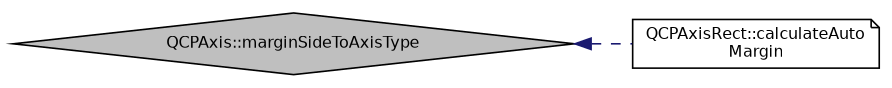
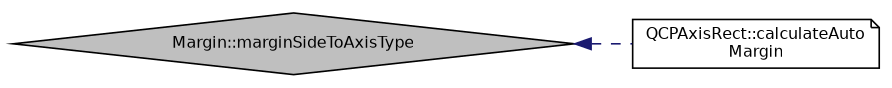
(294, 44) -> (294, 44)
